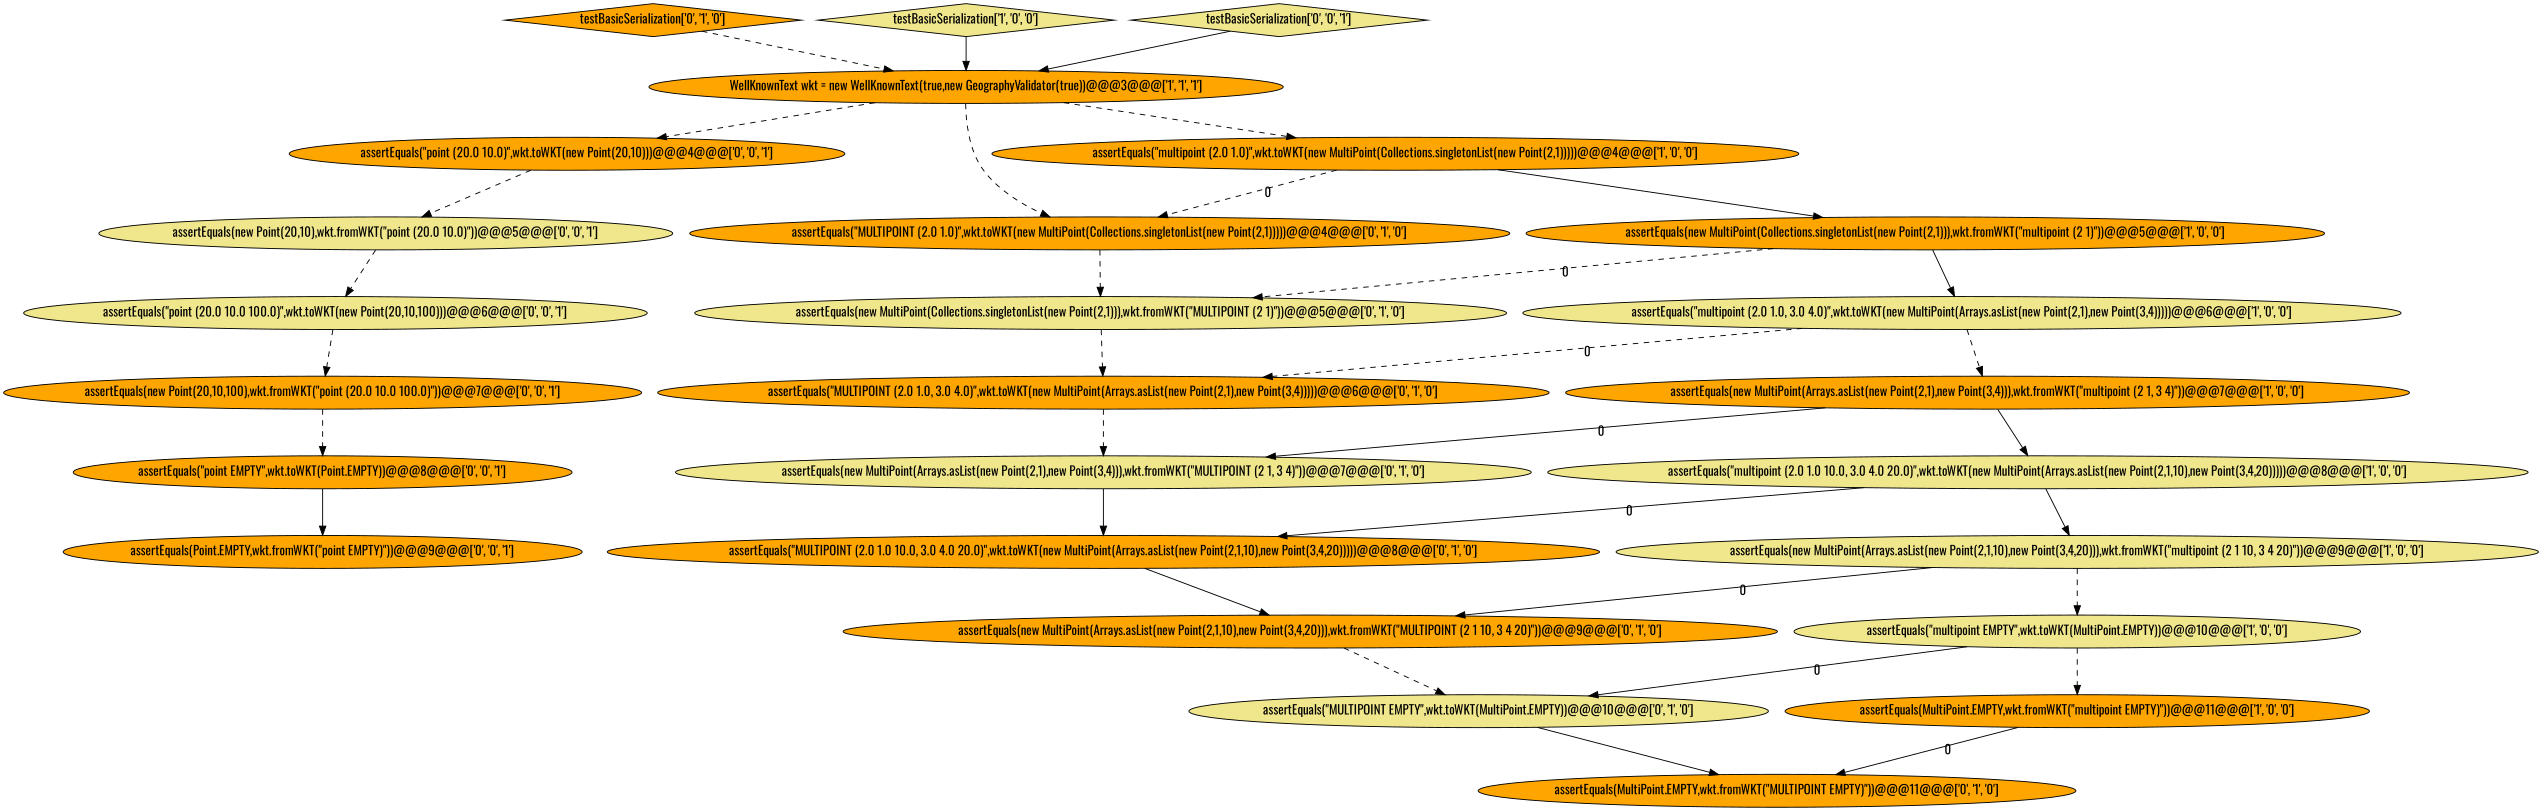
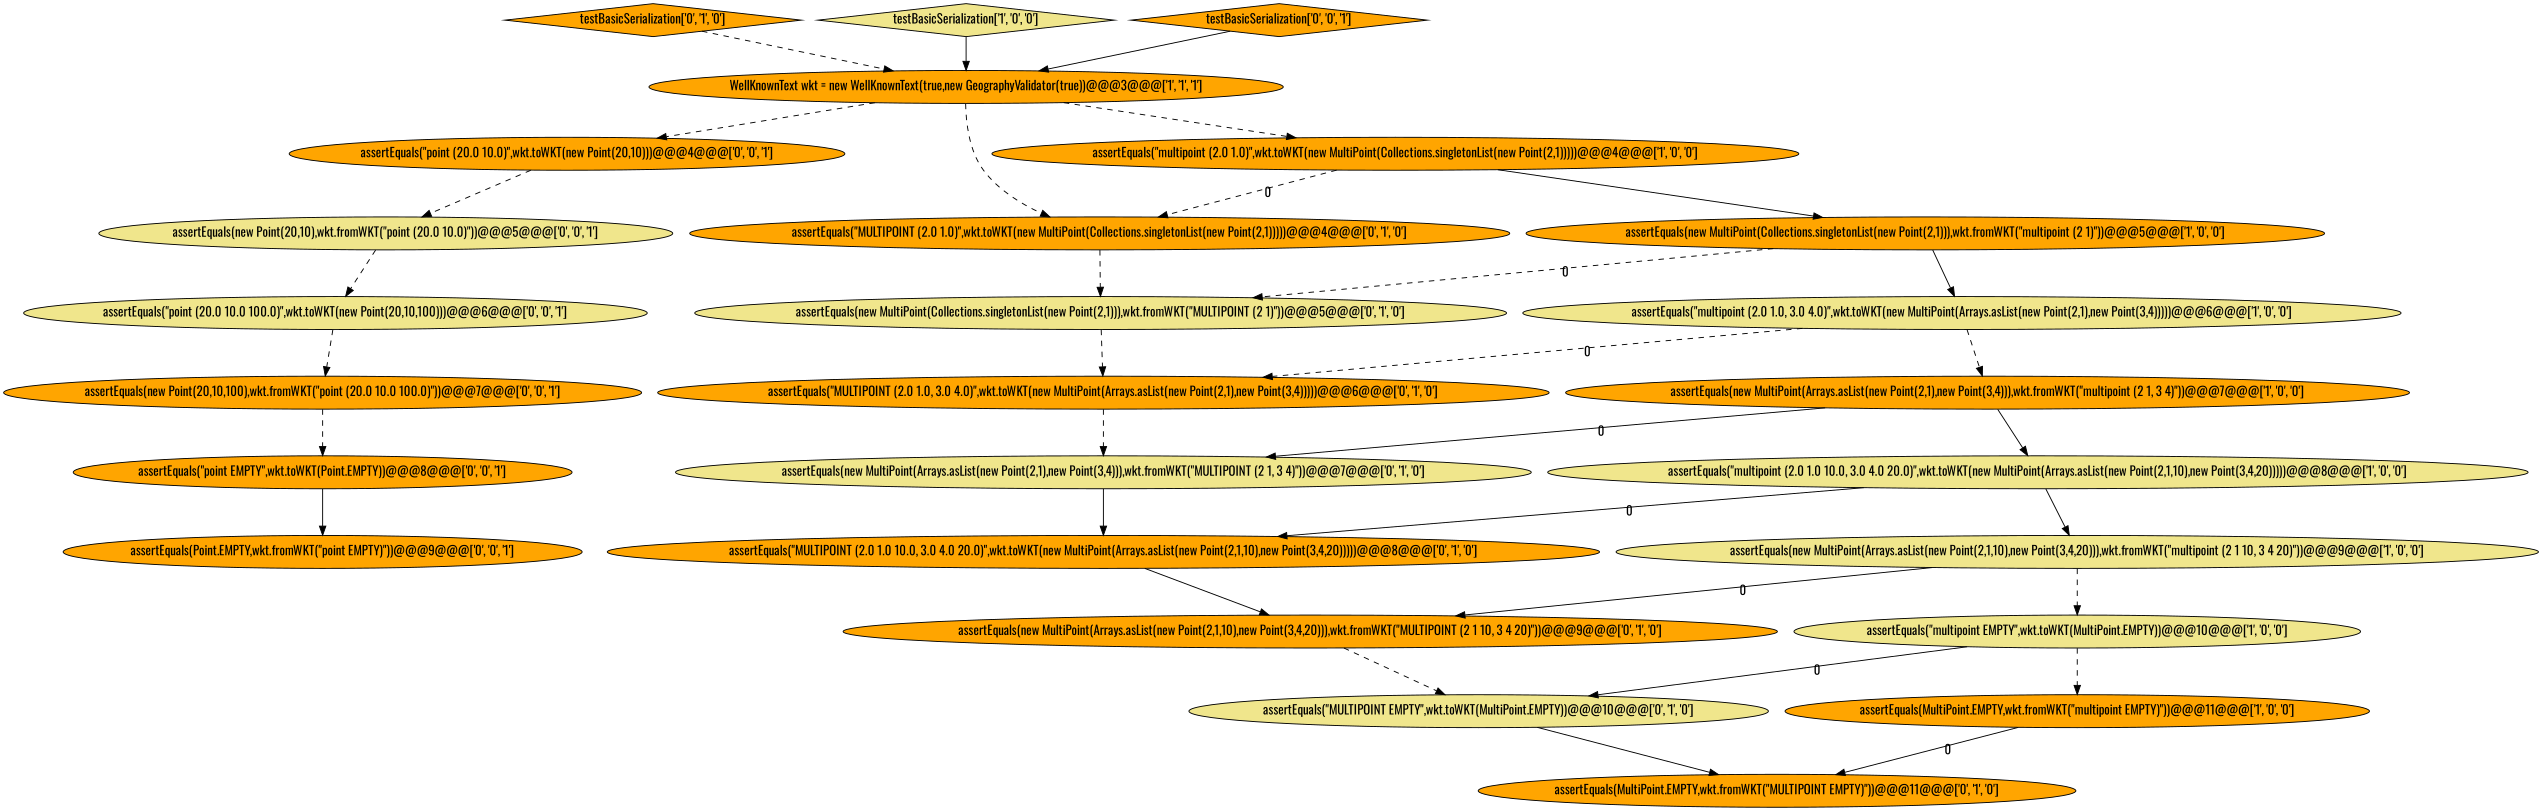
(1279, 20) -> (1279, 20)
